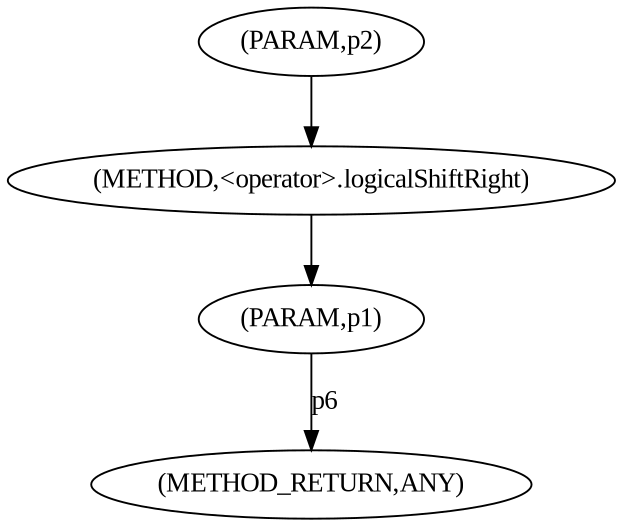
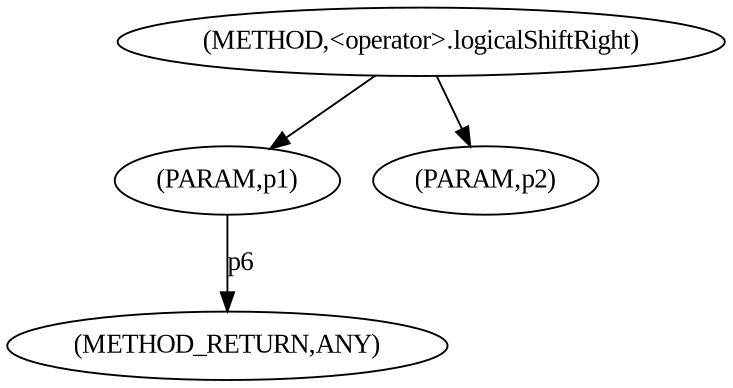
(311, 102) -> (449, 103)
